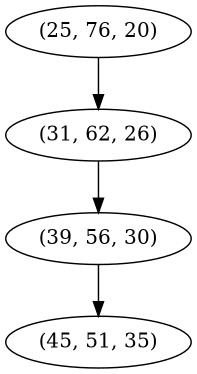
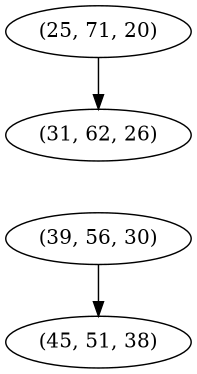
(98, 32) -> (98, 32)
(98, 180) -> none
(98, 342) -> (98, 342)
